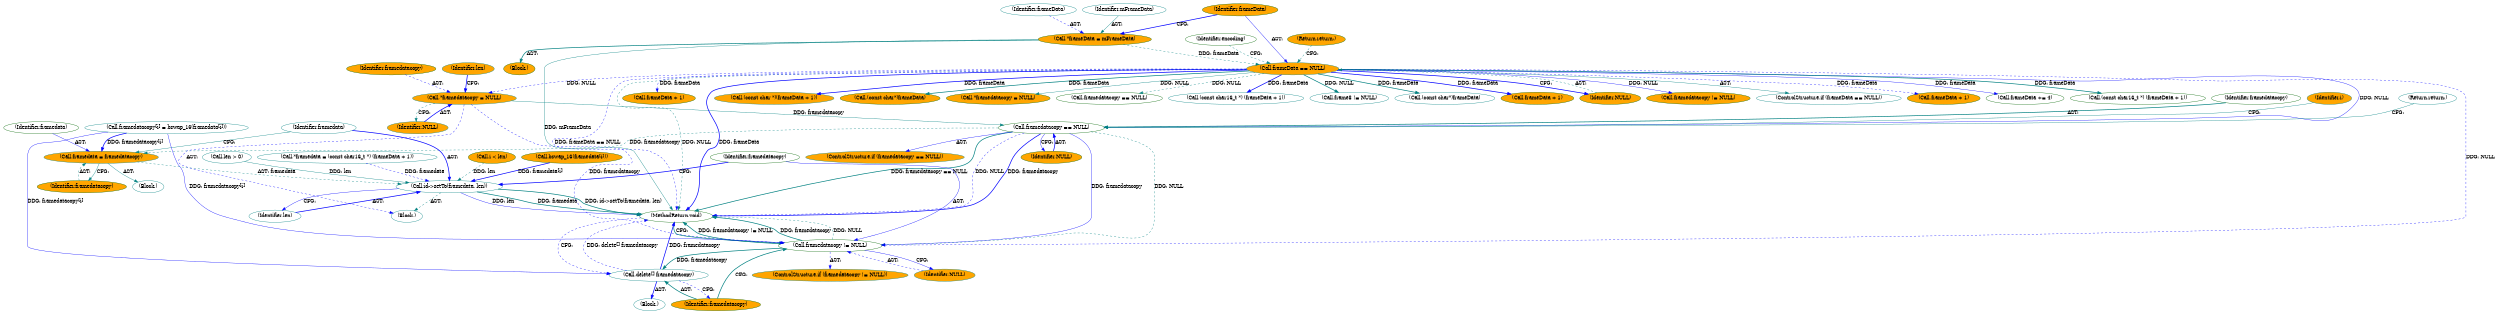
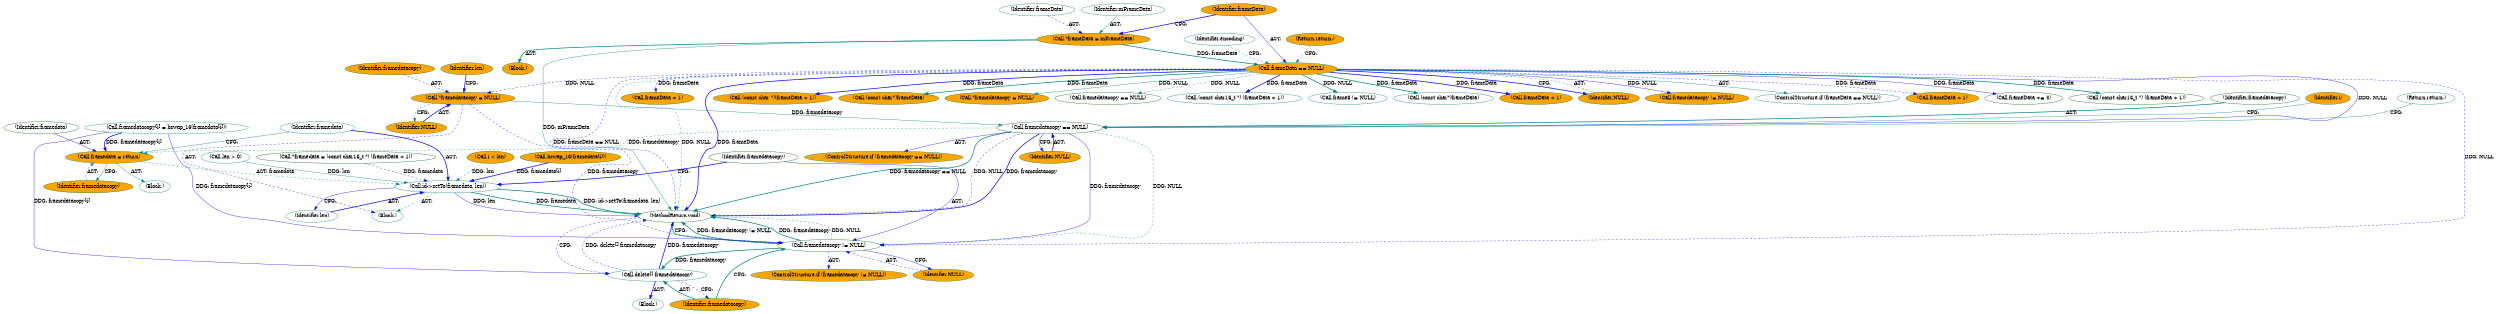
(1221, 39) -> (1219, 39)
(1189, 55) -> (1188, 55)
(101, 157) -> (109, 157)
(347, 157) -> (346, 157)
